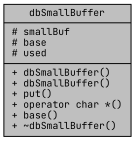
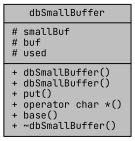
(30, 43) -> (27, 43)
